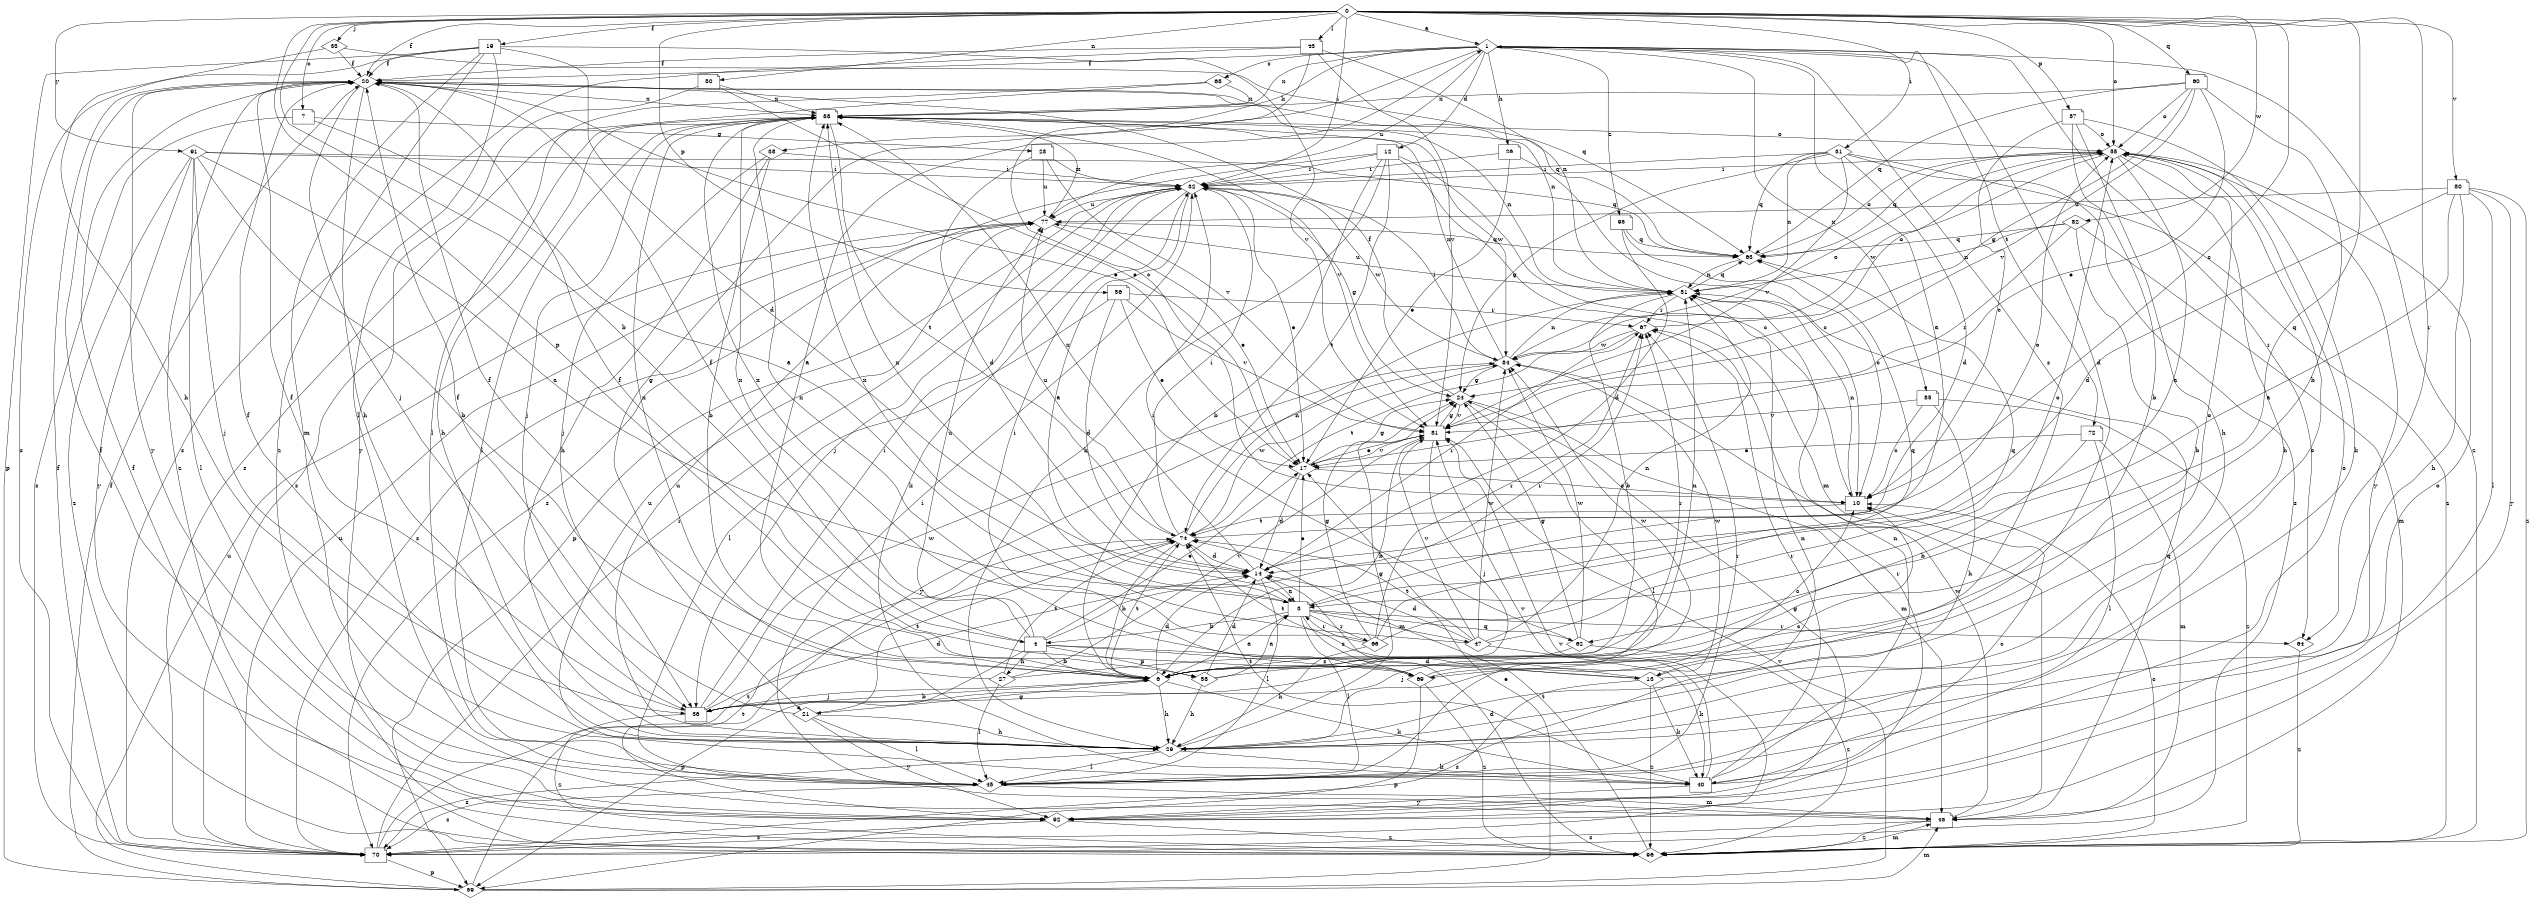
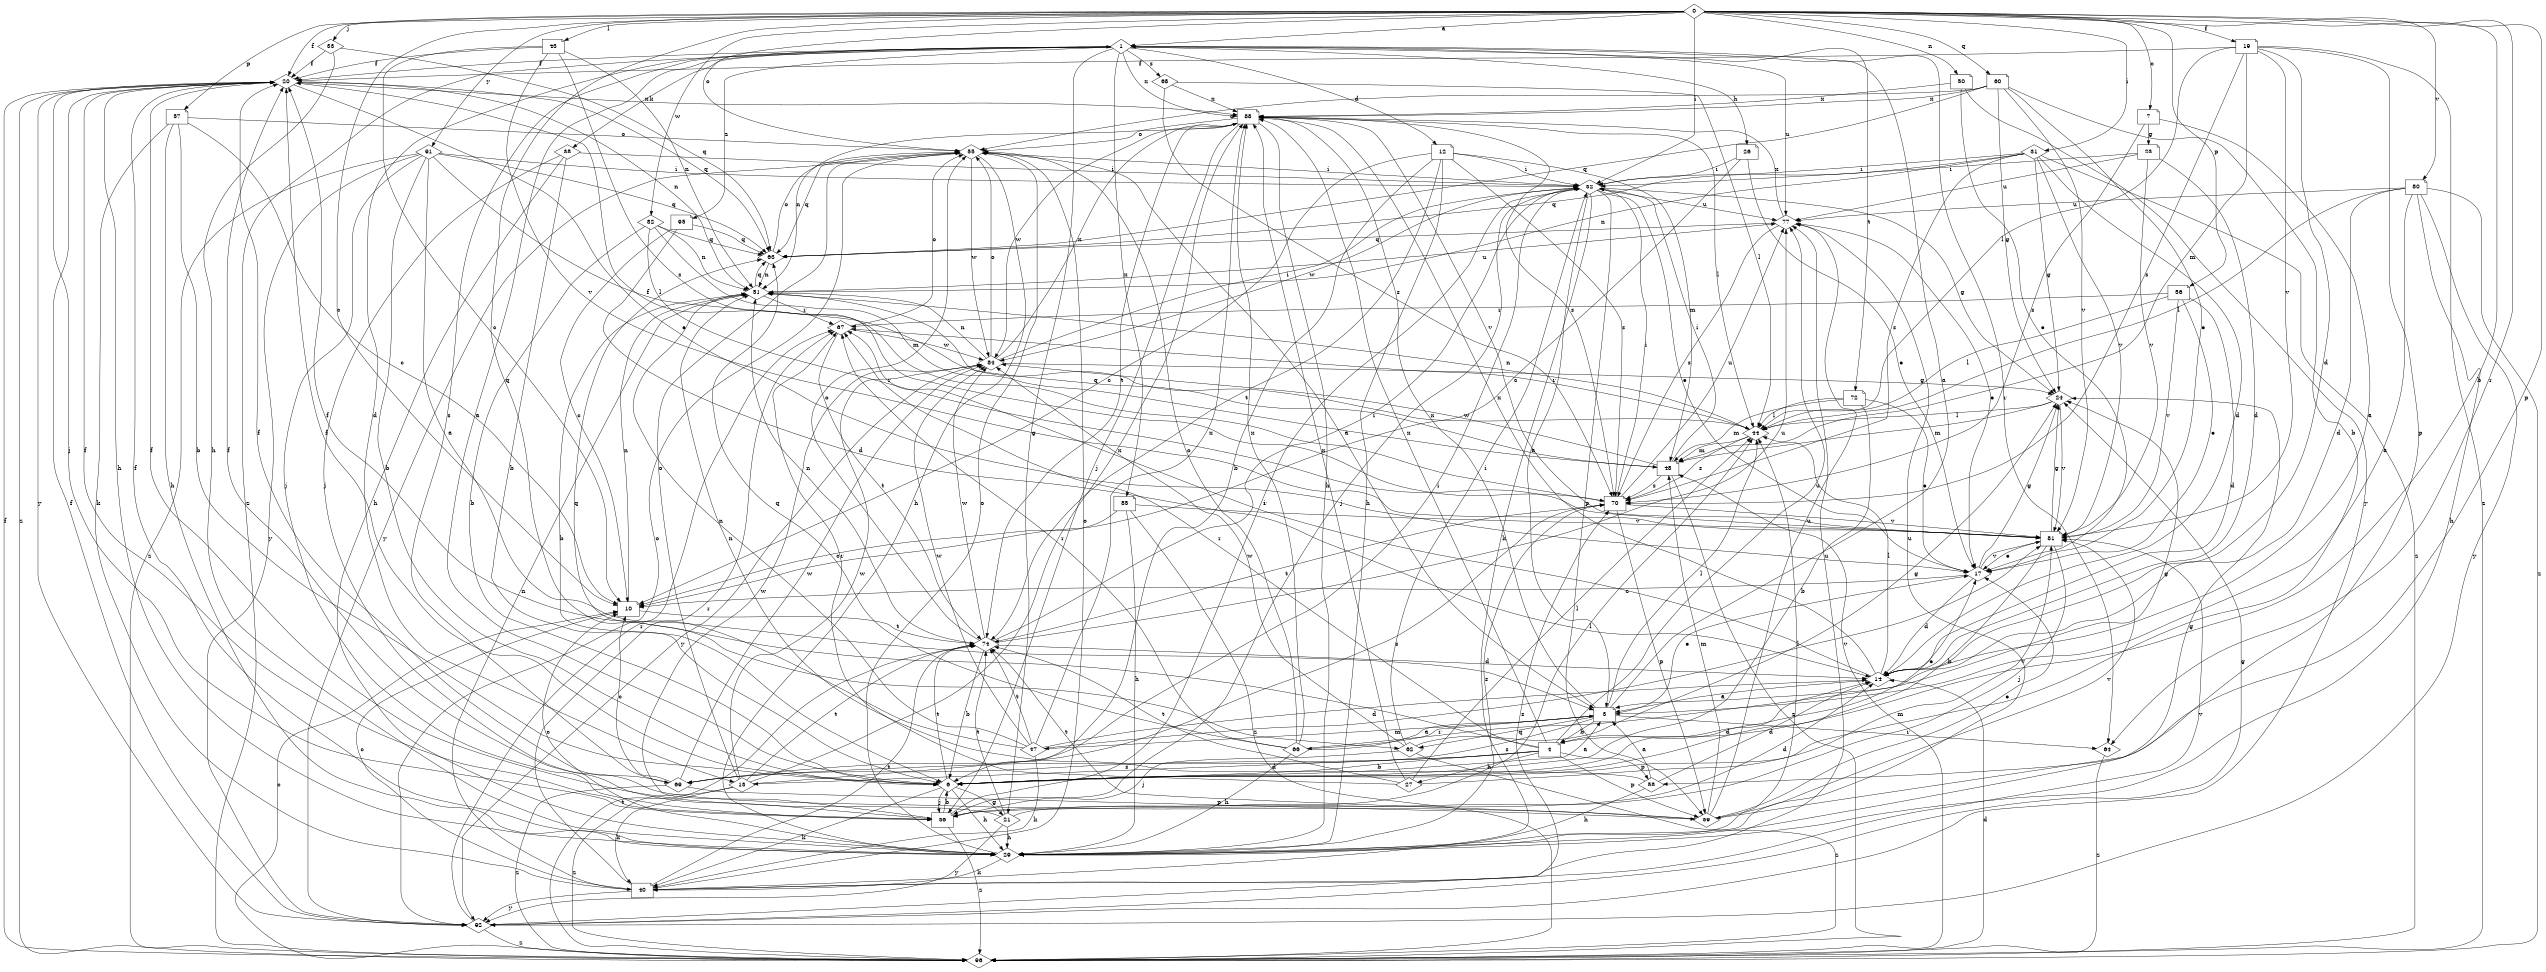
(983, 110) -> none
(1324, 627) -> (1427, 732)
(990, 785) -> (1756, 433)
